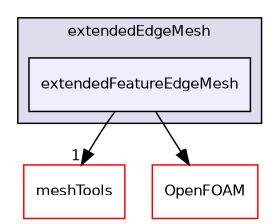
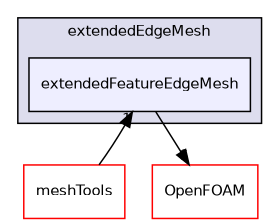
(101, 132) -> (112, 145)
